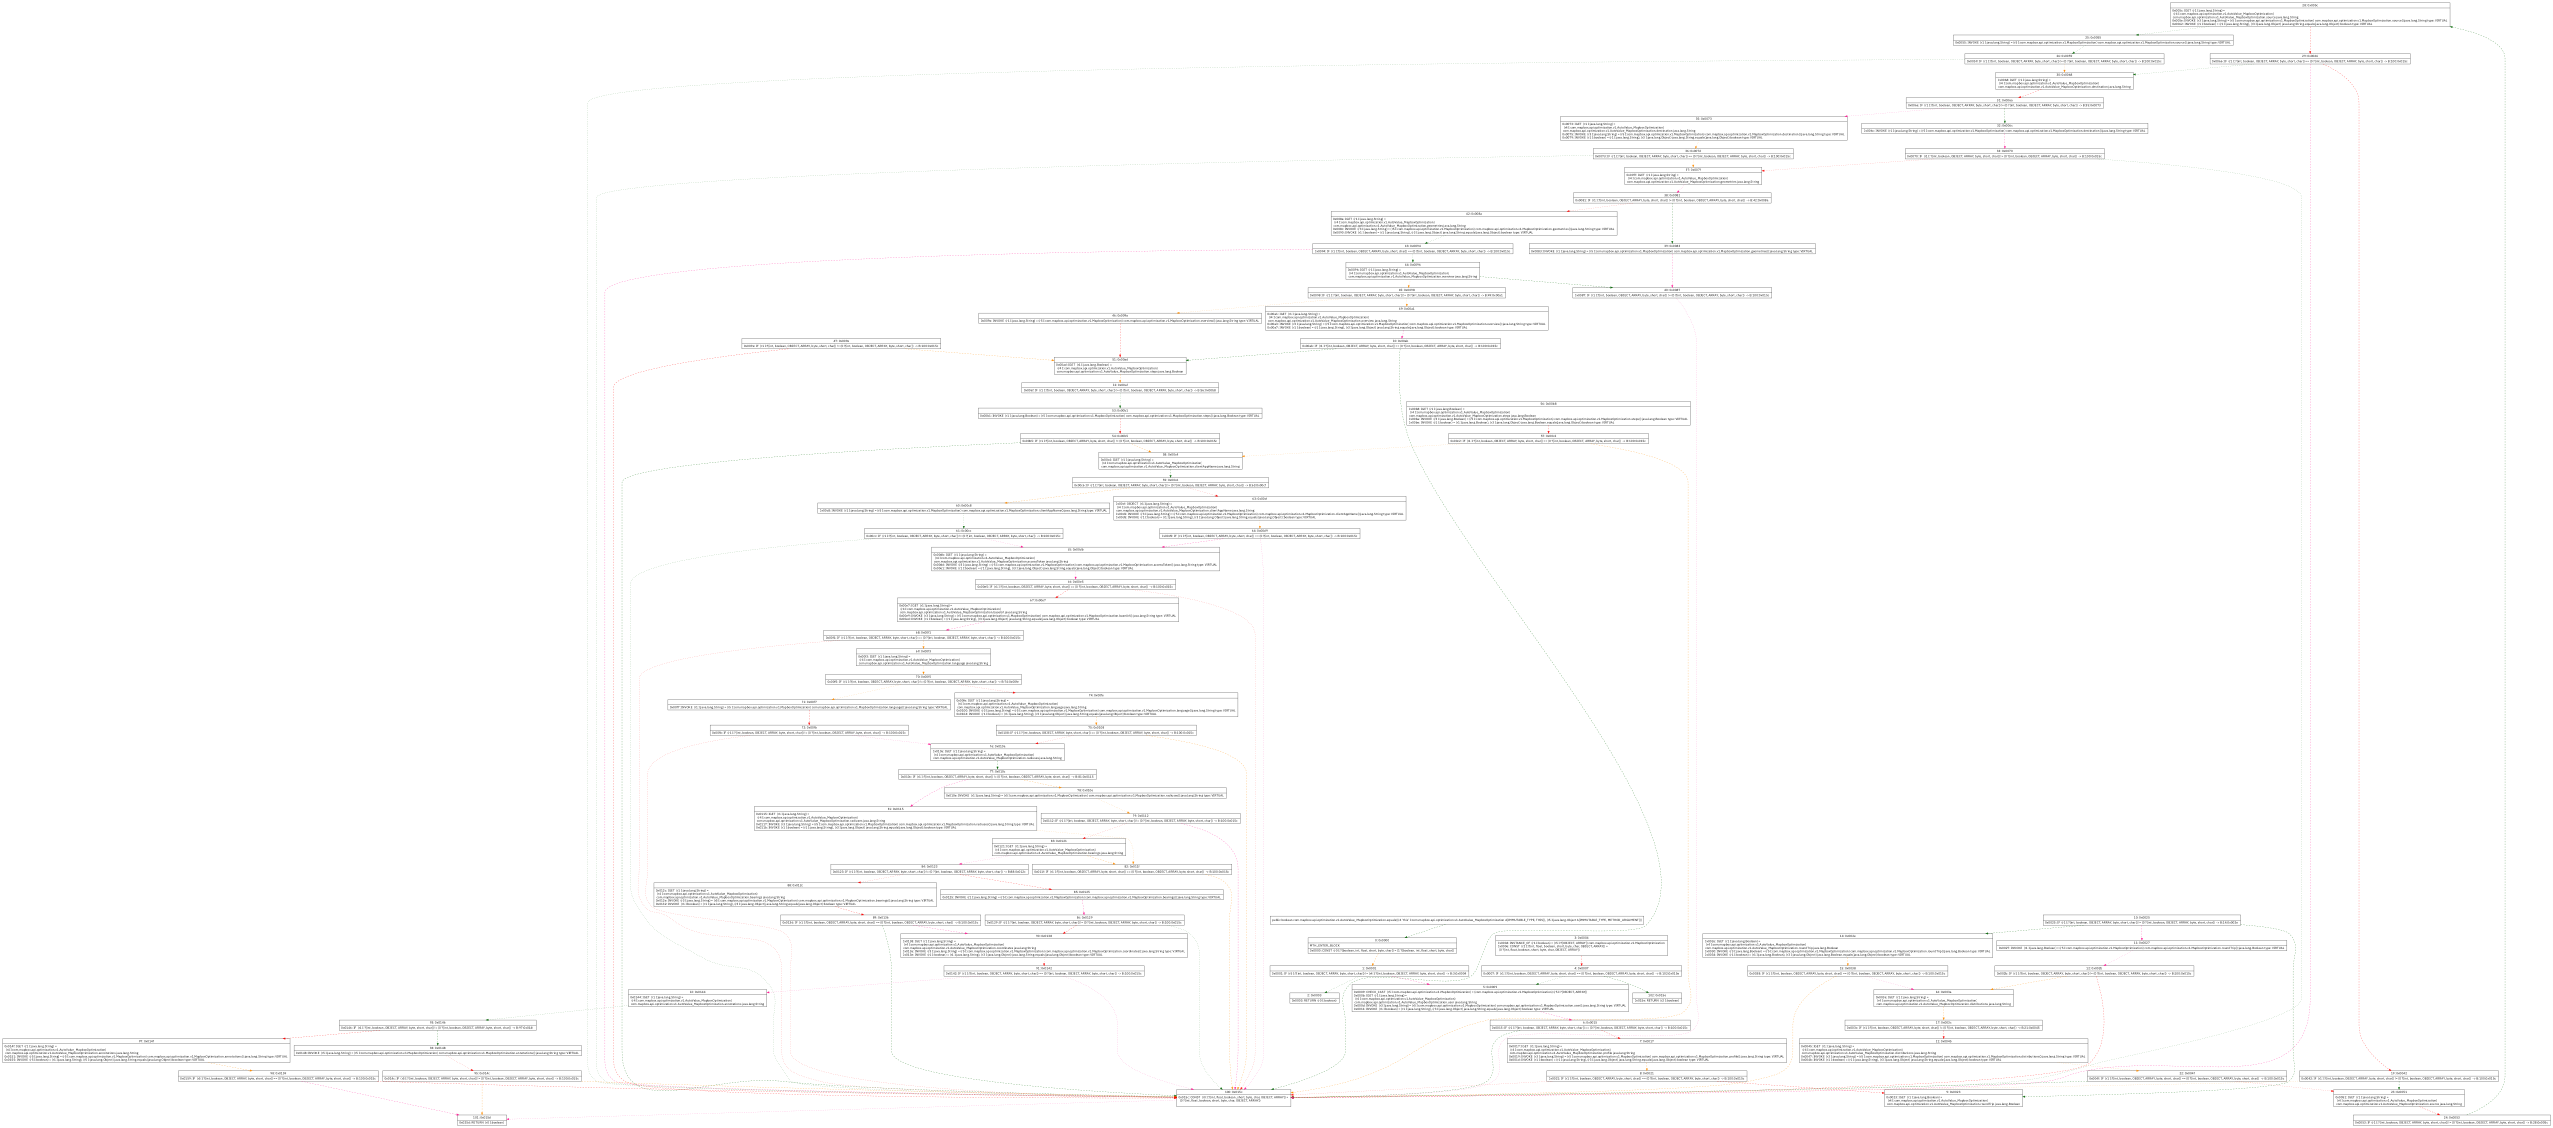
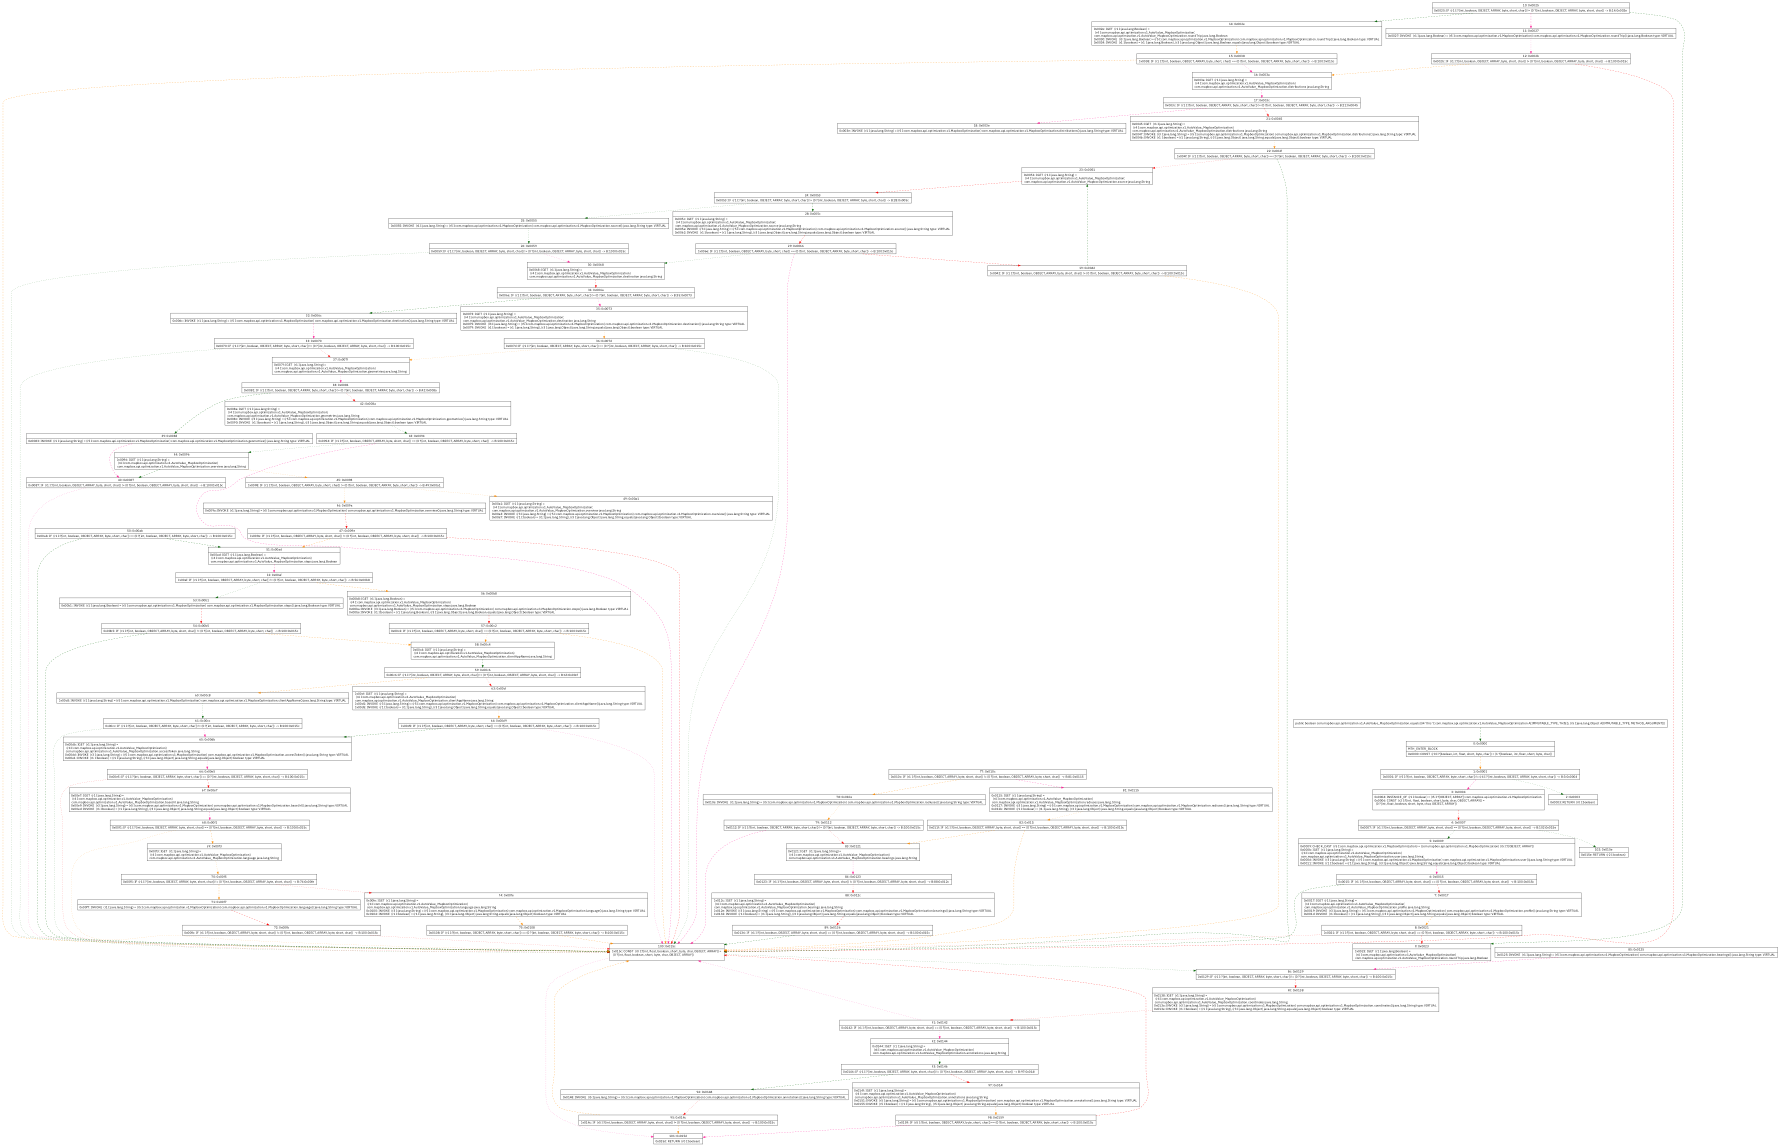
(2174, 31) -> (672, 211)
(2064, 67) -> (556, 258)
none -> (982, 128)
(1403, 333) -> none
(1120, 339) -> (346, 520)
(1120, 377) -> (274, 567)
(1144, 504) -> (381, 694)
(1194, 543) -> (394, 733)
none -> (351, 587)
(867, 692) -> (219, 891)
(998, 752) -> none
(1100, 860) -> (952, 837)
(1005, 882) -> none
(939, 929) -> none
(745, 938) -> (254, 941)
(1411, 980) -> (1472, 784)
(1626, 983) -> (1567, 836)
(1199, 1001) -> (959, 963)
(1944, 1012) -> (1262, 92)
(1973, 1088) -> (1279, 826)
